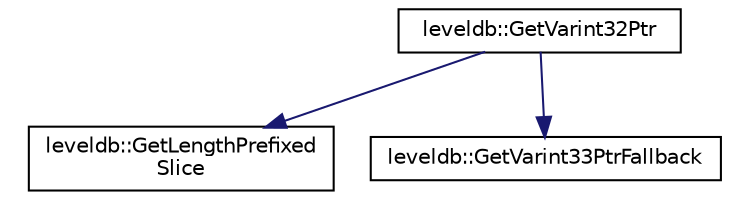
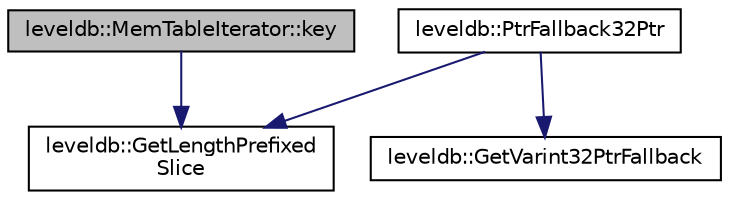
none -> (181, 31)
(540, 31) -> (540, 31)
(546, 159) -> (546, 159)
